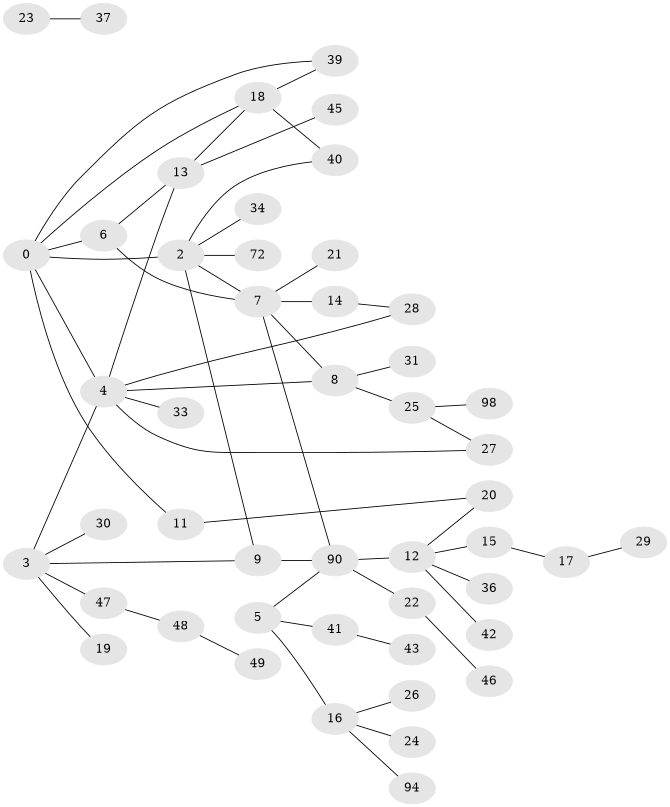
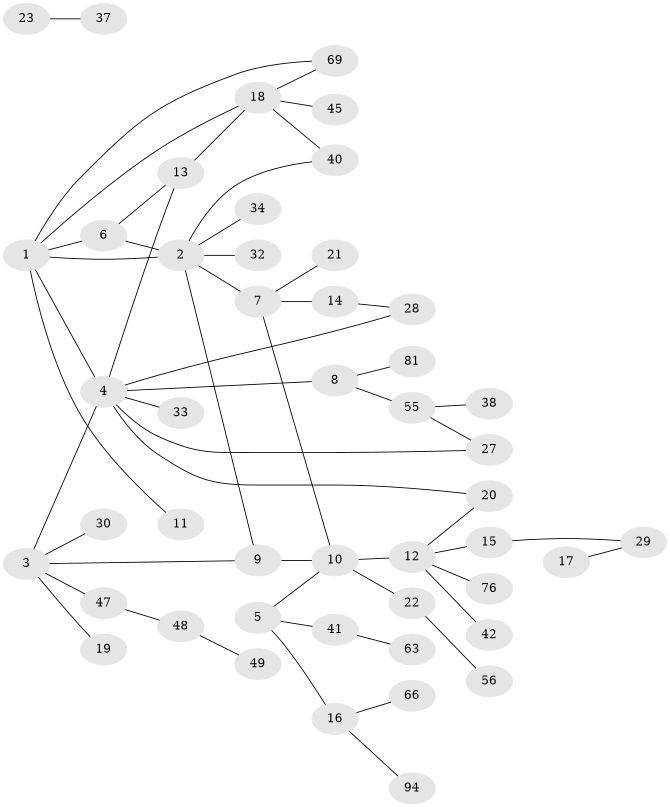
(335, 61) -> (335, 61)
(258, 141) -> (297, 104)
(27, 255) -> (27, 255)
(258, 255) -> (258, 255)
(171, 284) -> (142, 246)
(300, 345) -> none
(412, 362) -> (412, 362)
(489, 404) -> (489, 404)
(412, 408) -> (412, 408)
(335, 510) -> (276, 485)
(528, 552) -> (566, 539)
(335, 560) -> (335, 560)
(489, 589) -> (489, 589)
(412, 650) -> (412, 650)
(489, 681) -> (489, 681)
(412, 696) -> (412, 696)
(412, 742) -> none
